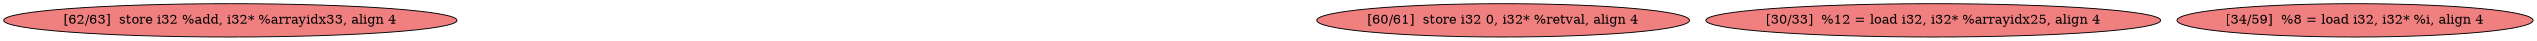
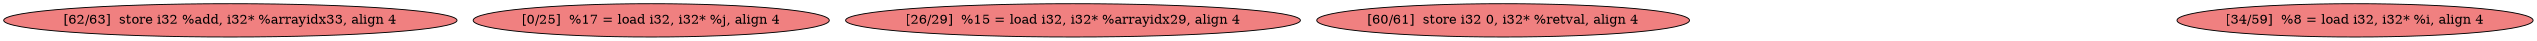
none -> (651, 20)
none -> (1073, 20)
(1933, 20) -> none
